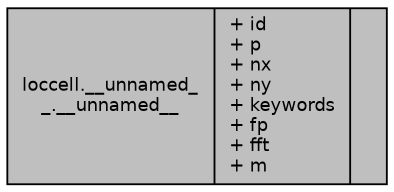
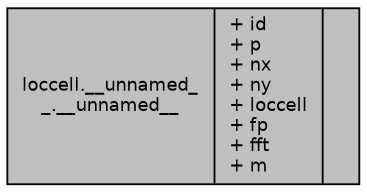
(282, 105) -> (269, 105)
